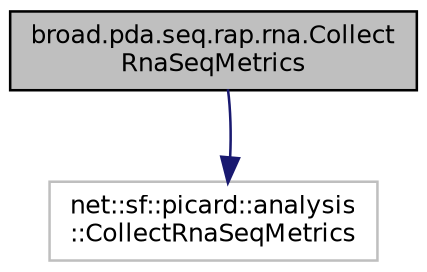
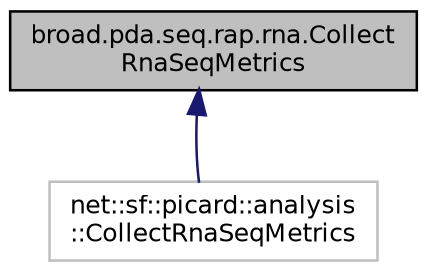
(230, 123) -> (197, 149)
